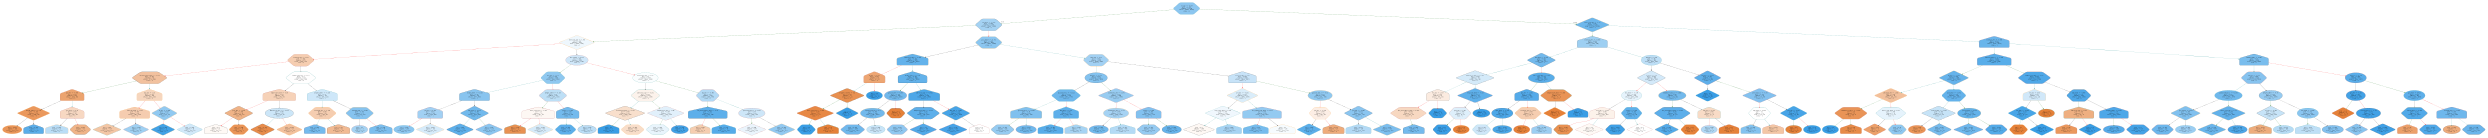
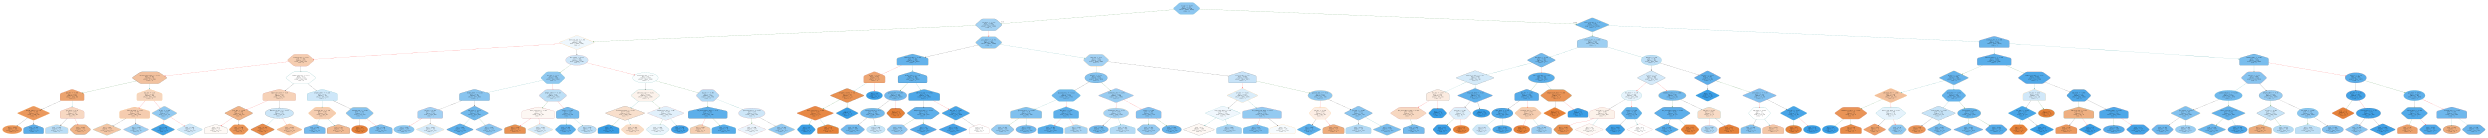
(360, 130) -> (360, 130)
